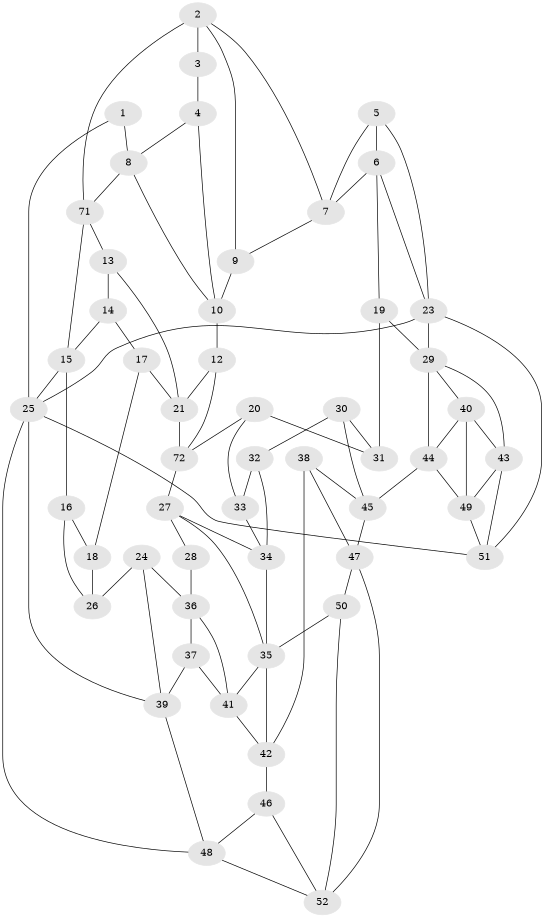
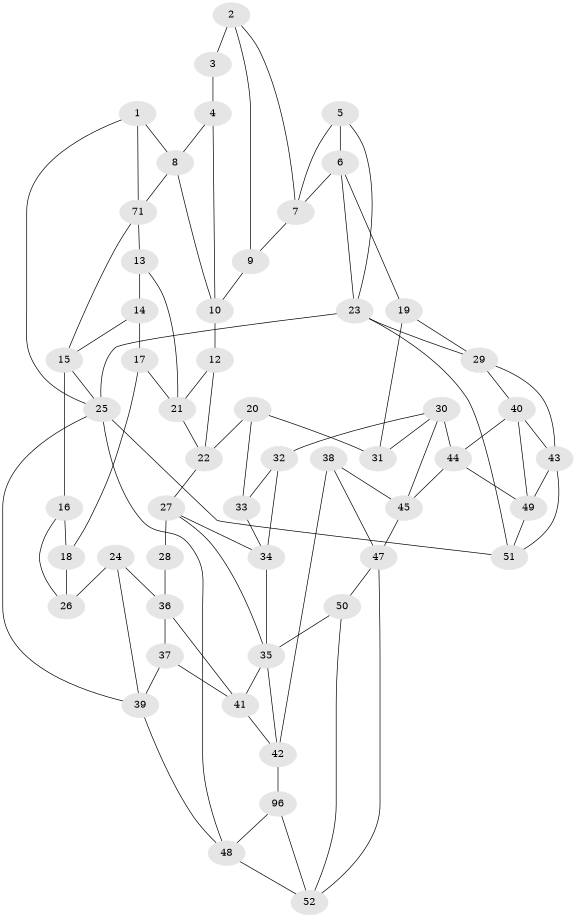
(103, 95) -> (138, 163)
(429, 409) -> (447, 434)
(179, 459) -> (204, 459)
(266, 804) -> (278, 804)
